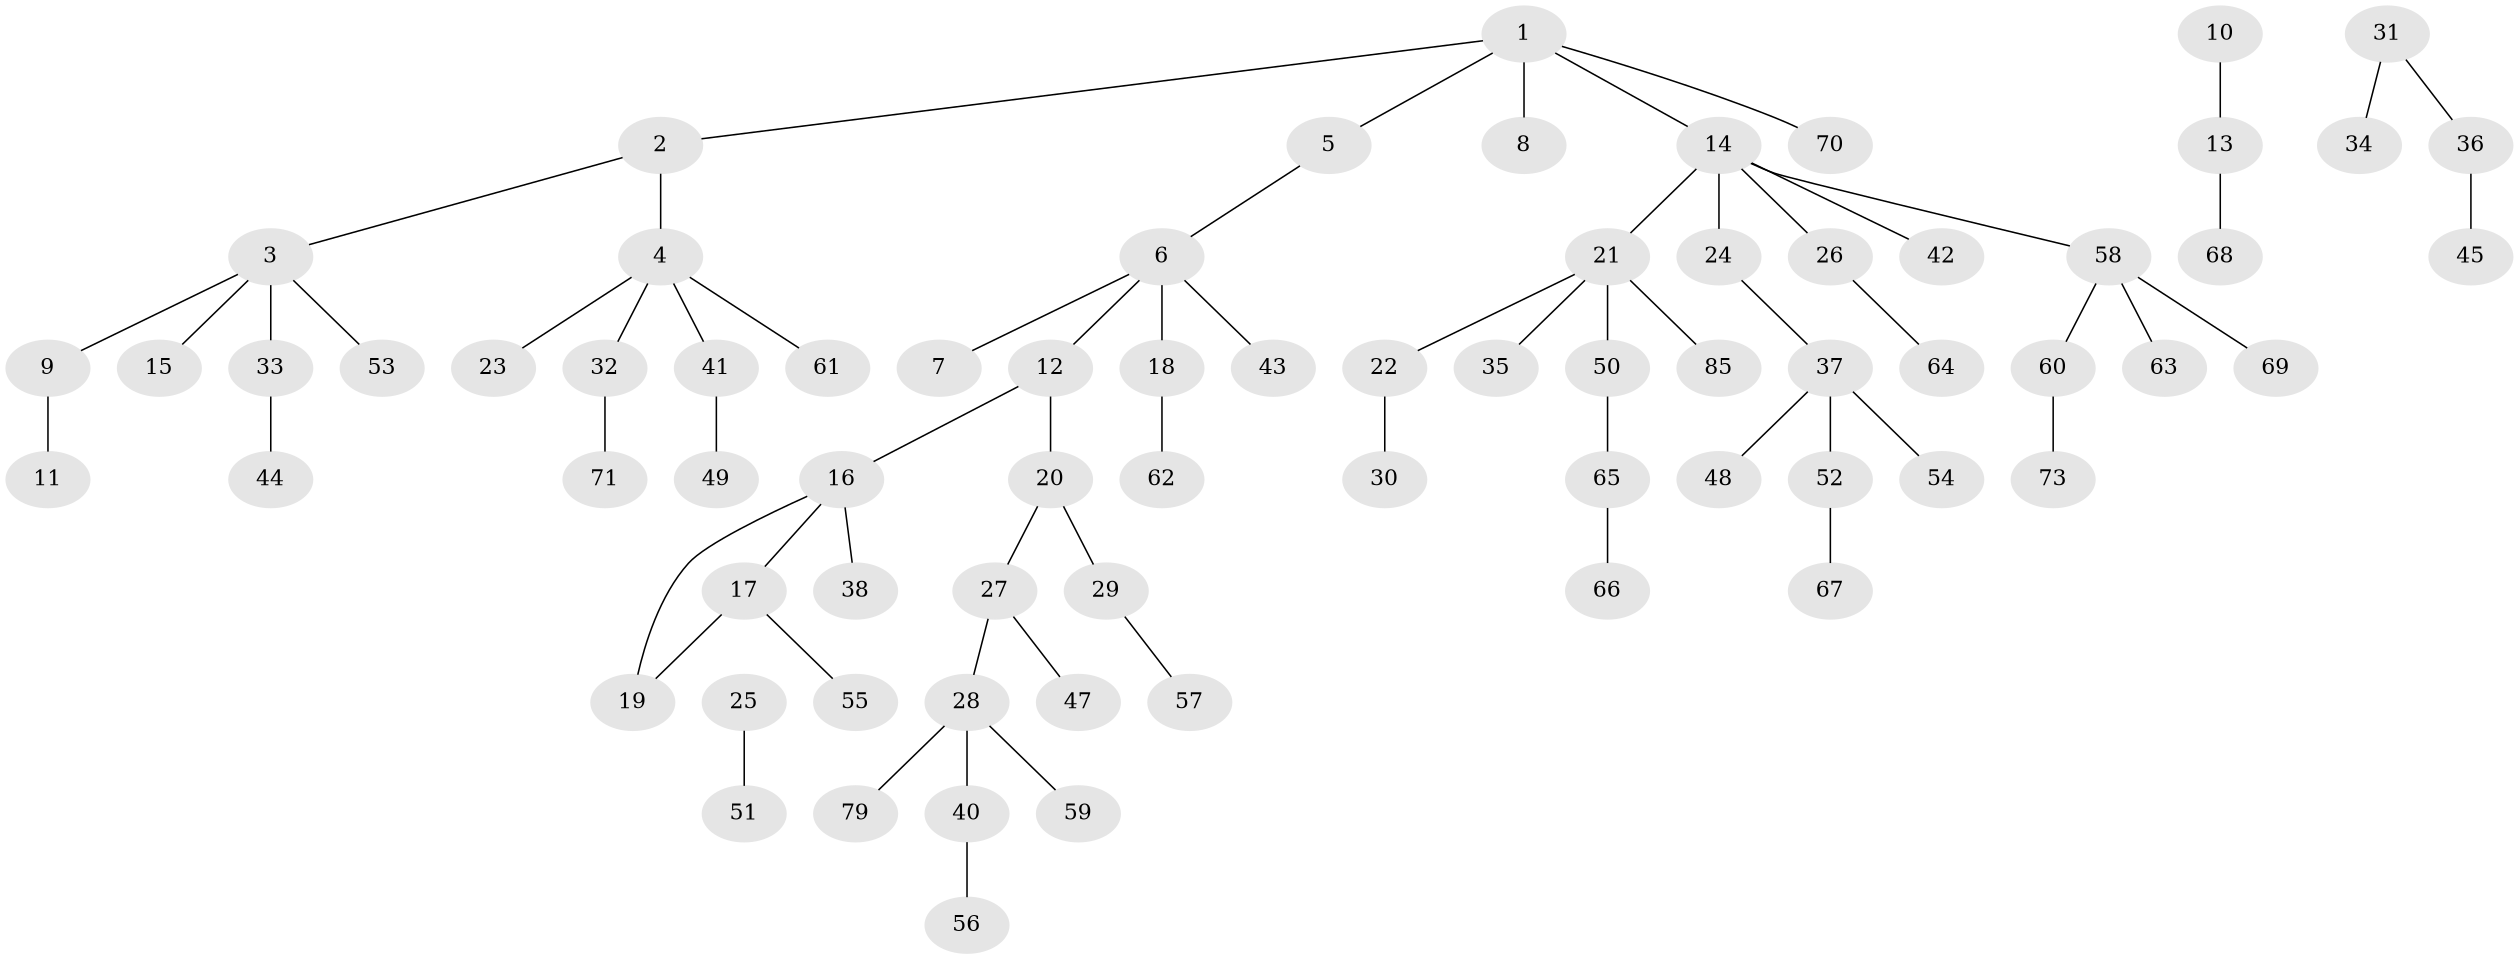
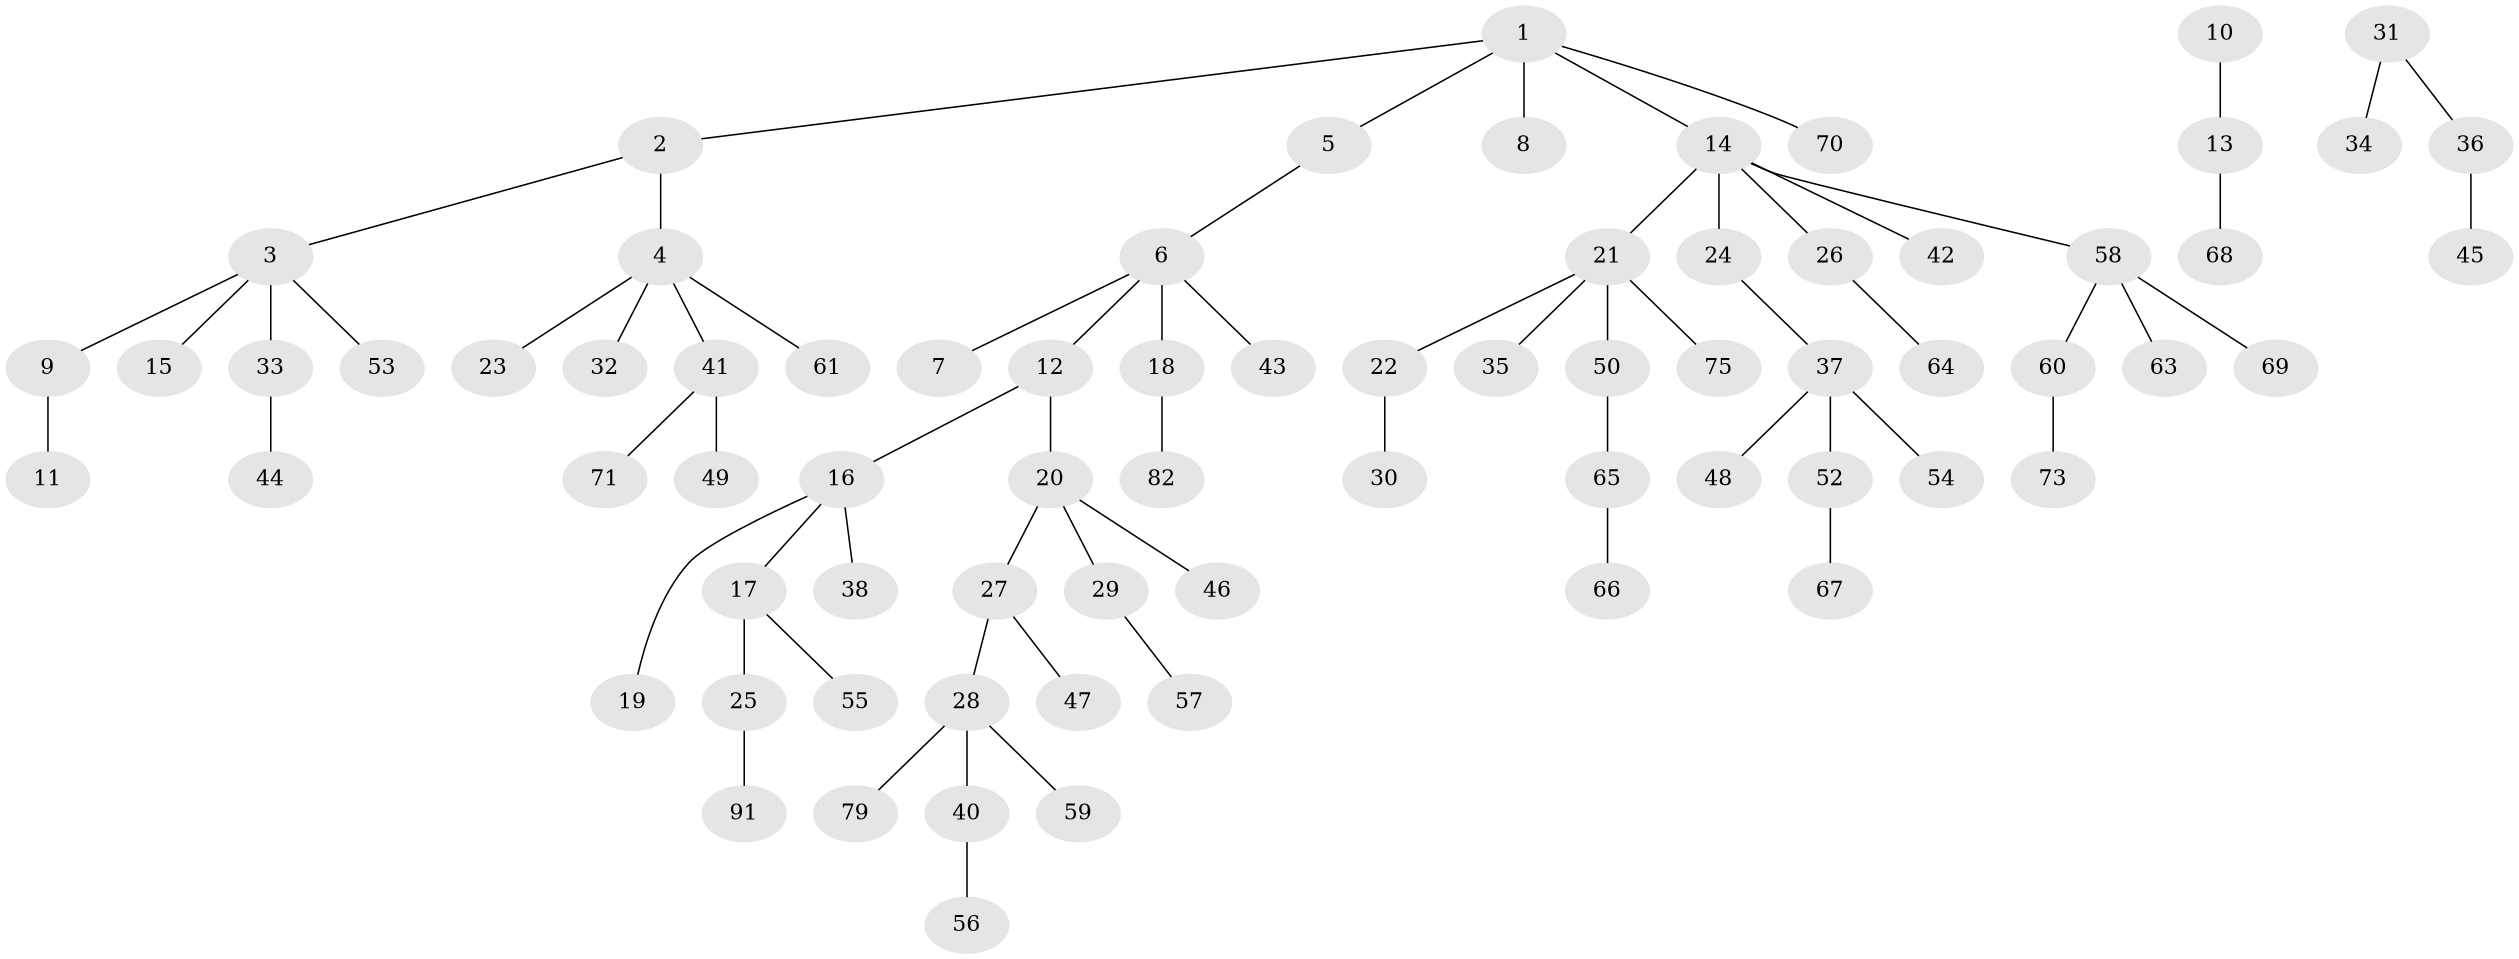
(1719, 368) -> (1719, 368)
(605, 424) -> (661, 424)
(1162, 480) -> (1162, 480)
none -> (1218, 591)
(689, 647) -> (744, 647)
(744, 814) -> (744, 814)
